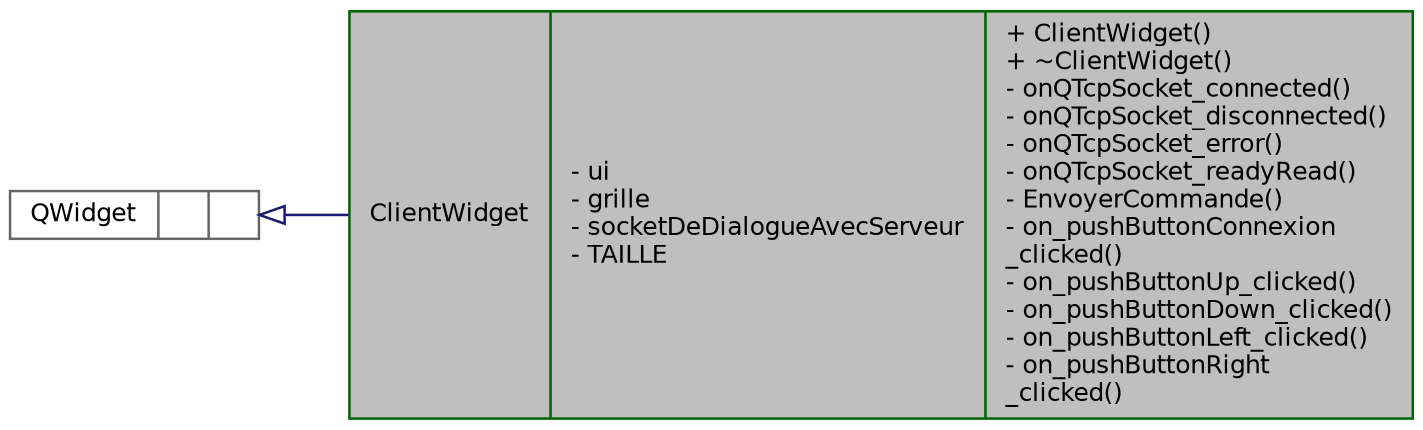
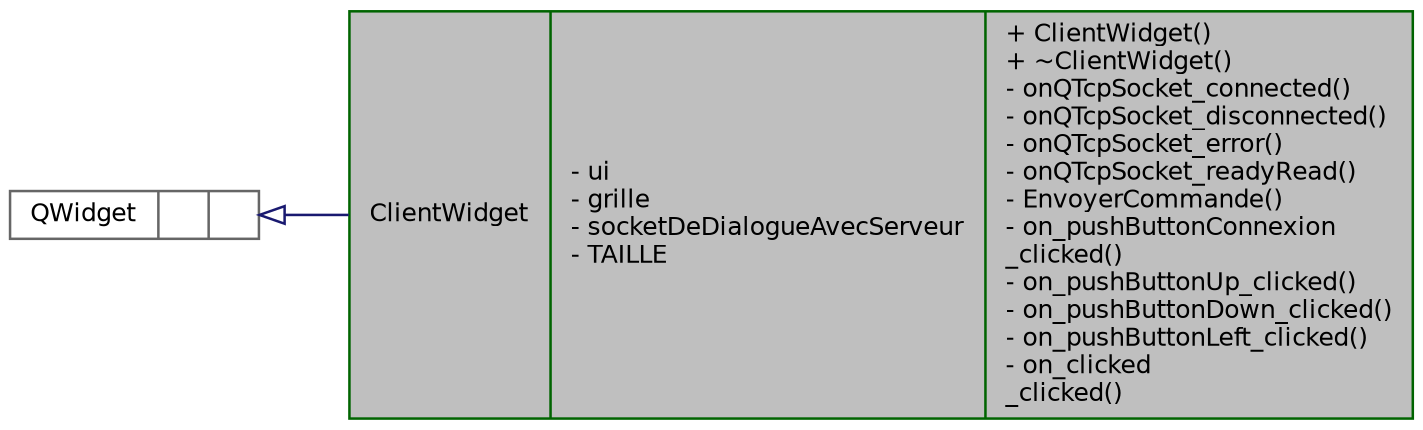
(1139, 366) -> (1078, 366)
